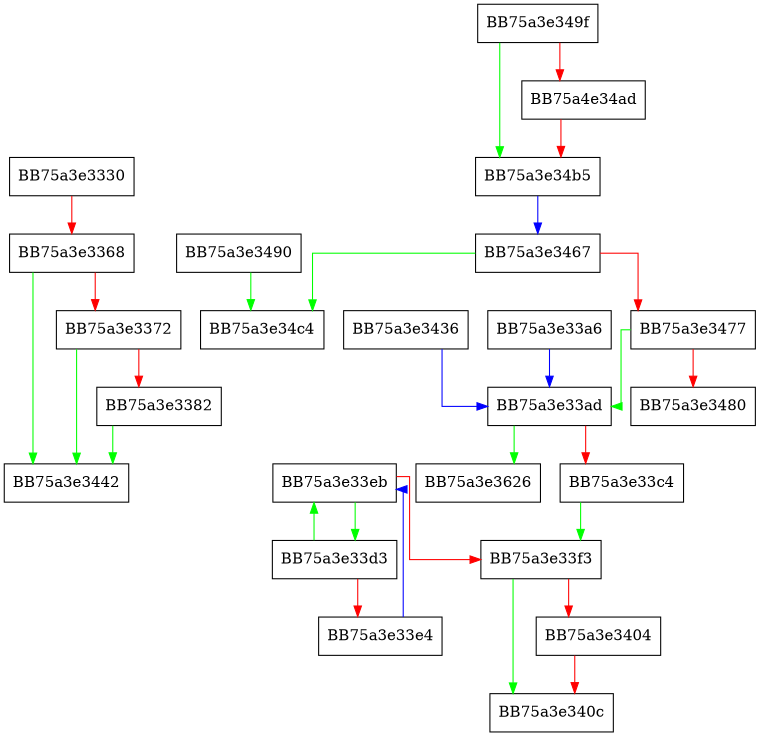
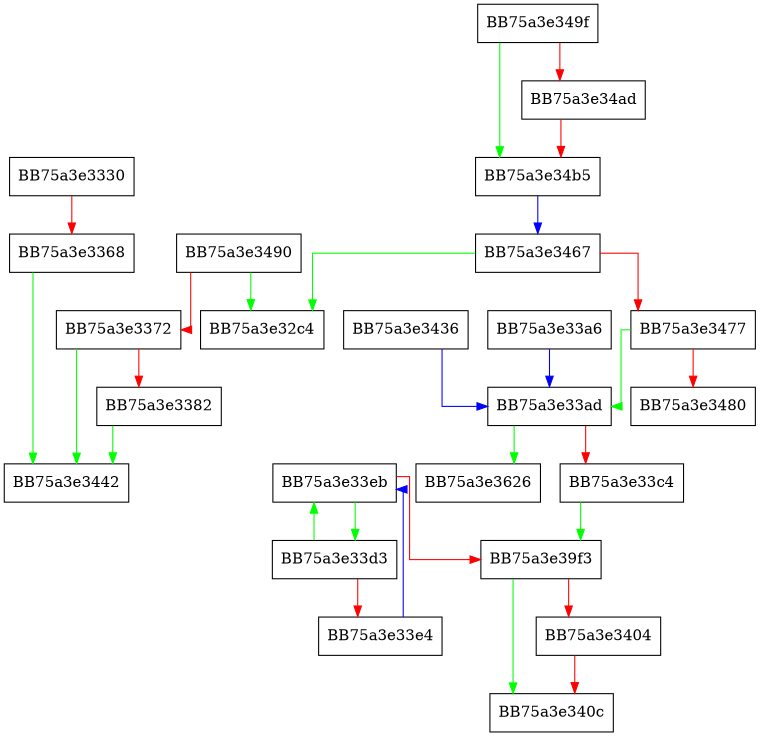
(584, 100) -> (584, 100)
(95, 286) -> (191, 302)
(262, 330) -> (262, 330)
(541, 560) -> (541, 560)
